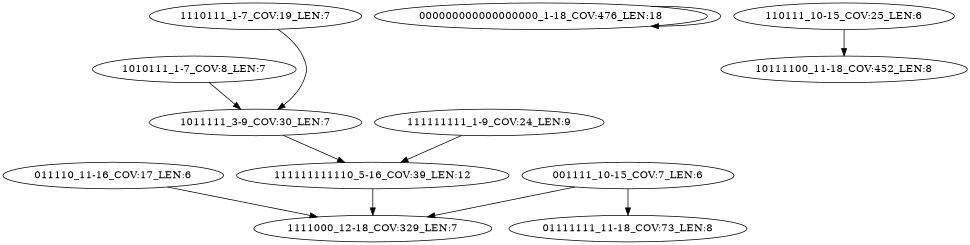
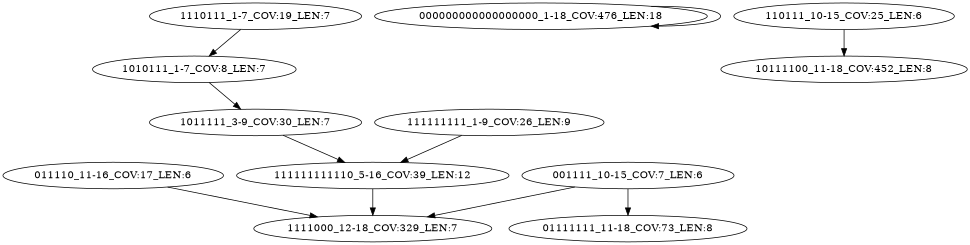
(306, 66) -> (228, 40)
(489, 122) -> (489, 122)
